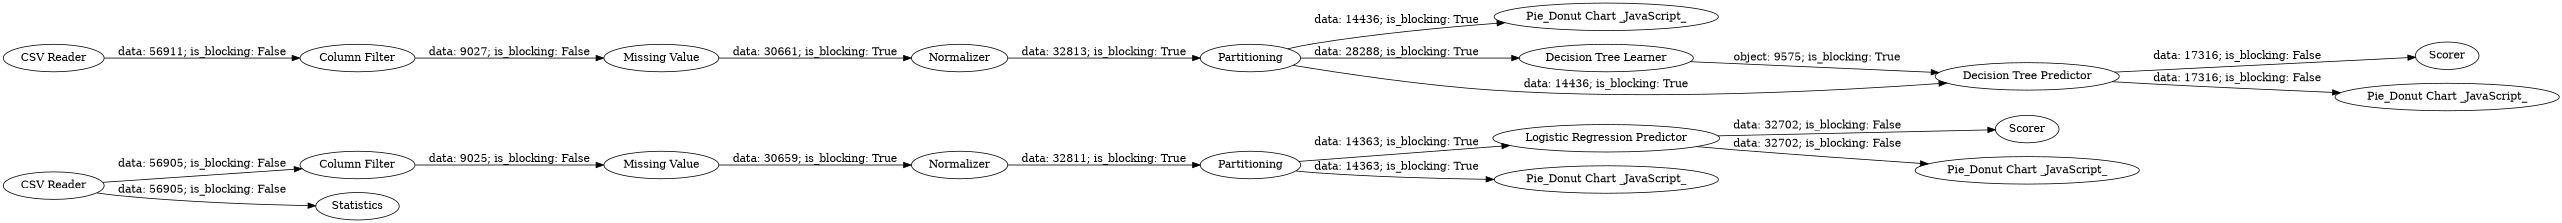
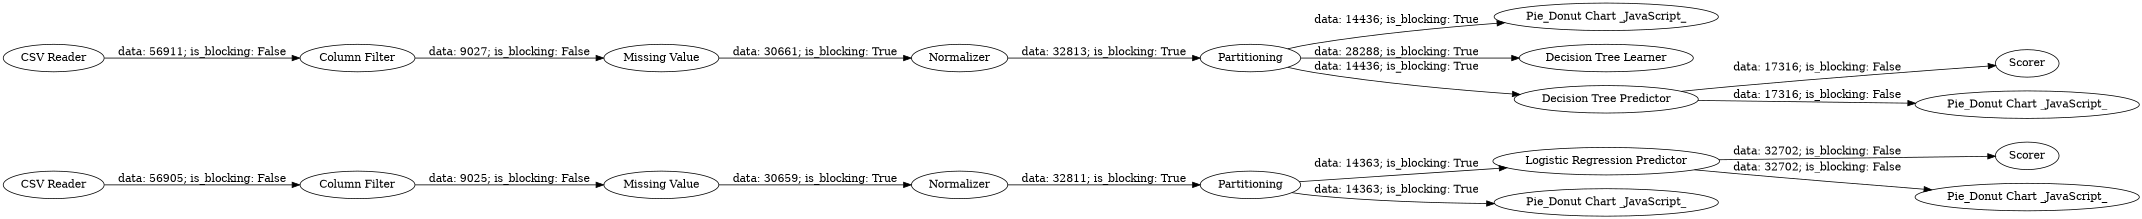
(1811, 67) -> none
(357, 206) -> none
